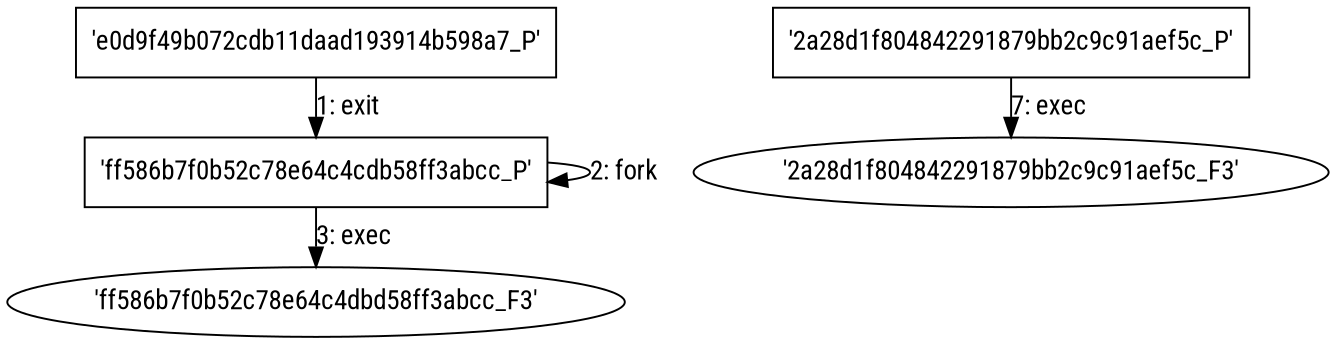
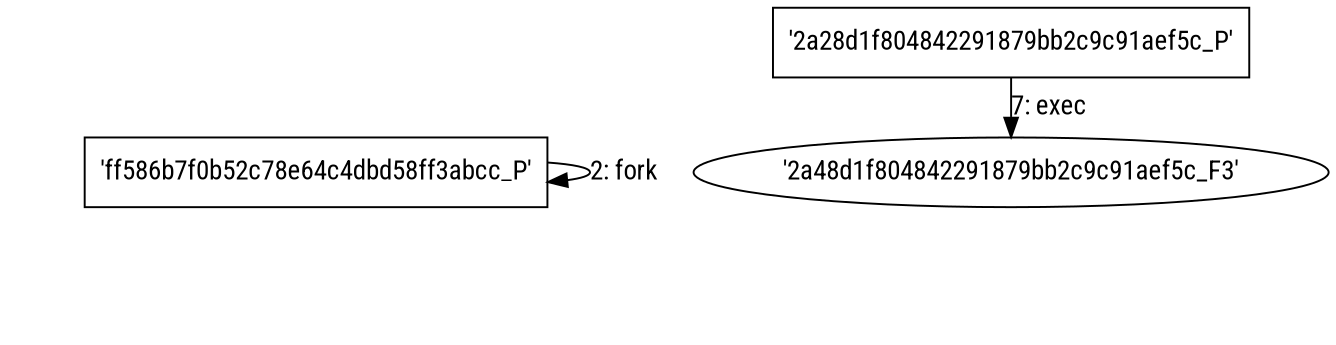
(316, 43) -> none
(316, 172) -> (316, 172)
(1011, 172) -> (1011, 172)
(316, 302) -> none
